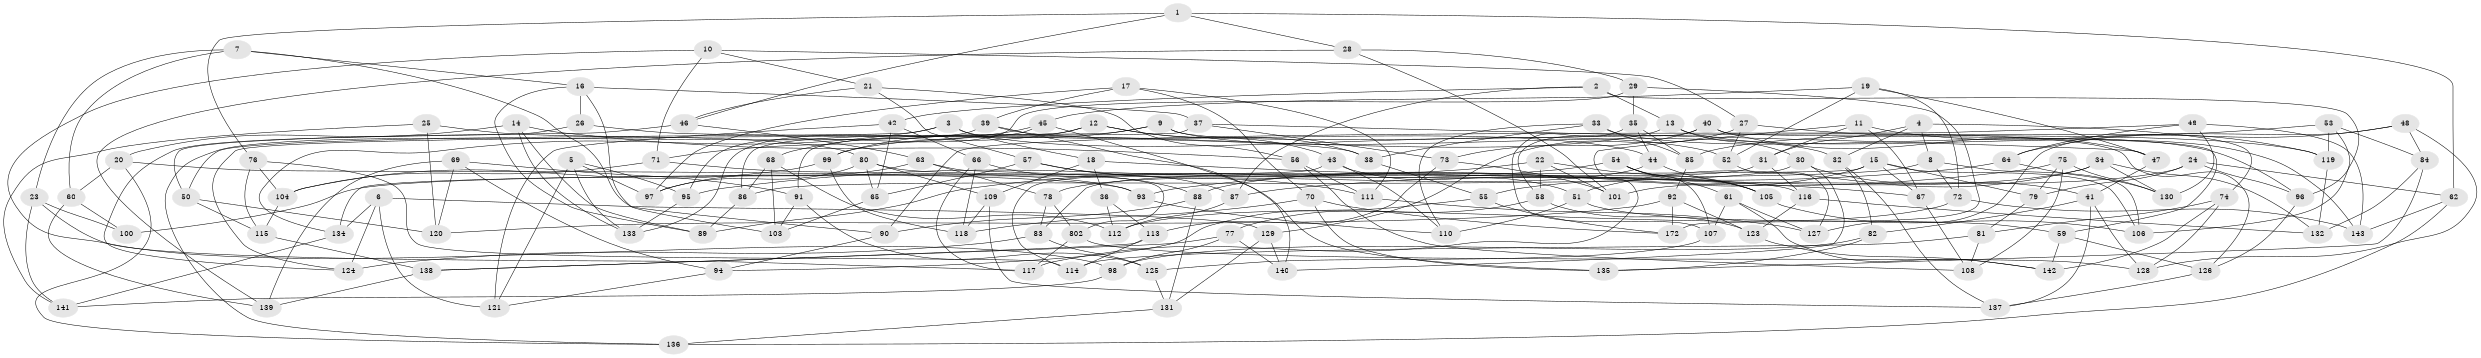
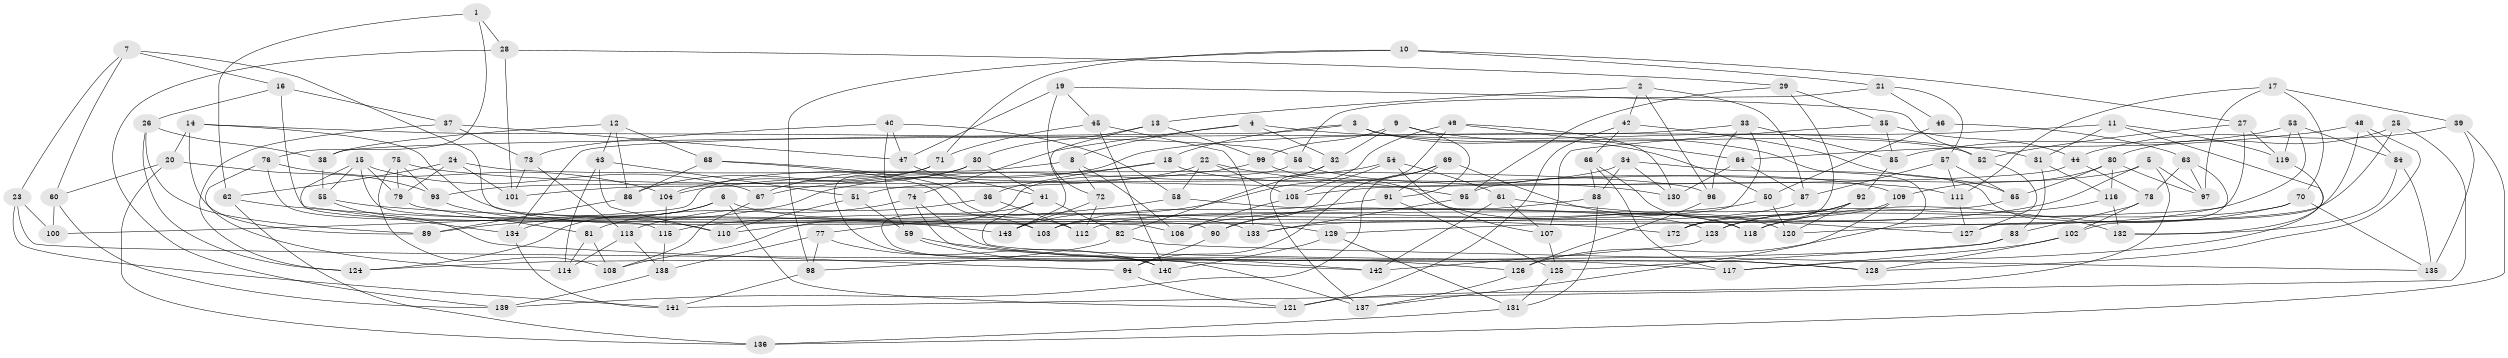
(929, 60) -> none
(536, 186) -> (263, 221)
(1076, 234) -> (2072, 234)
